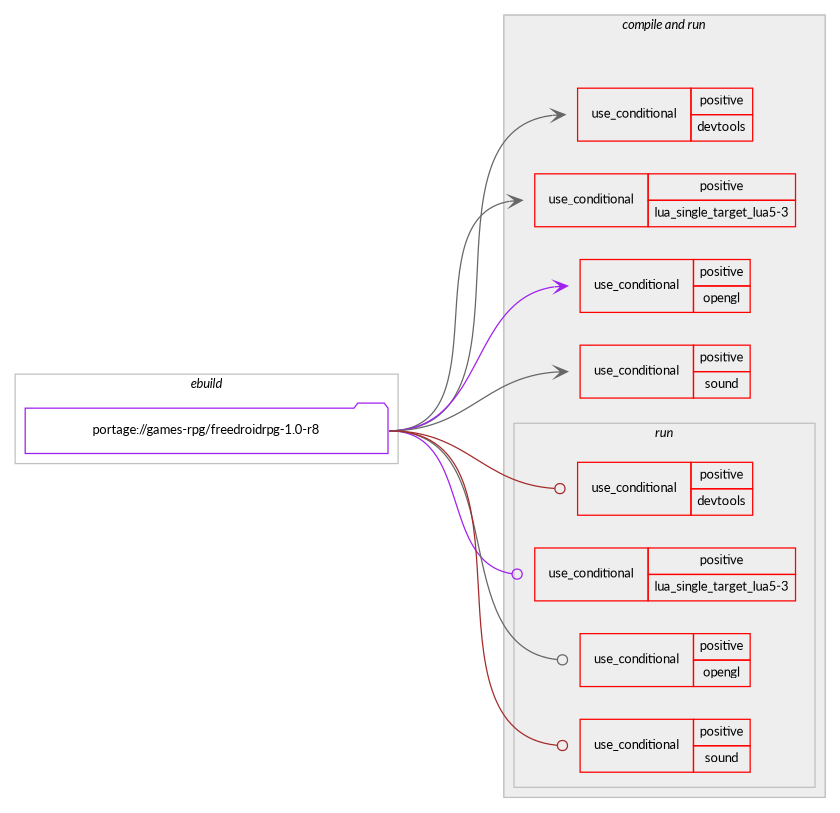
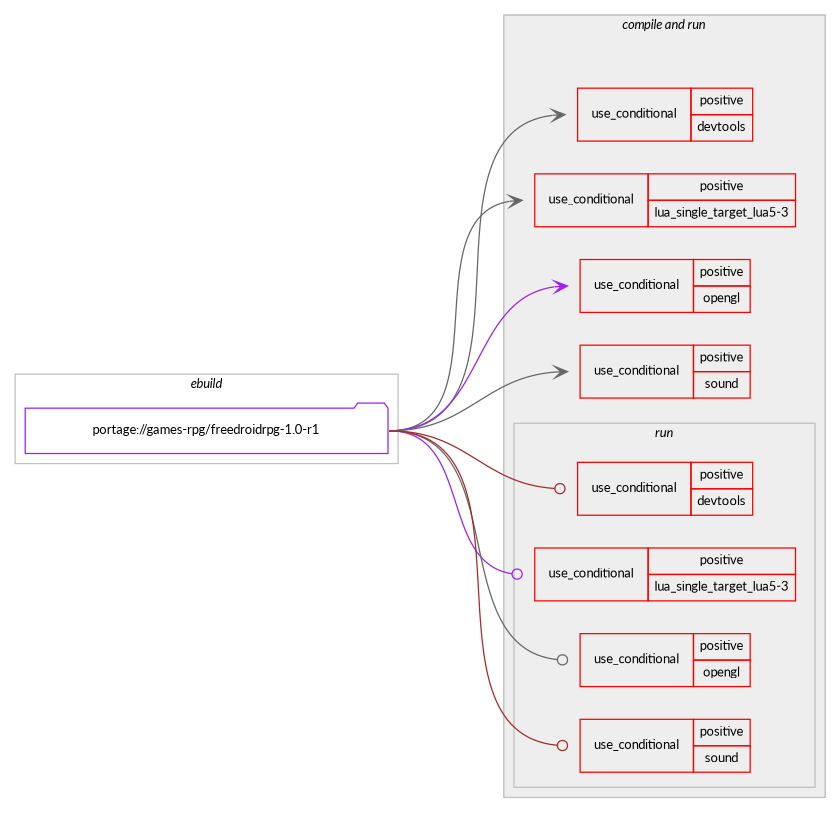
(207, 431) -> (207, 431)
